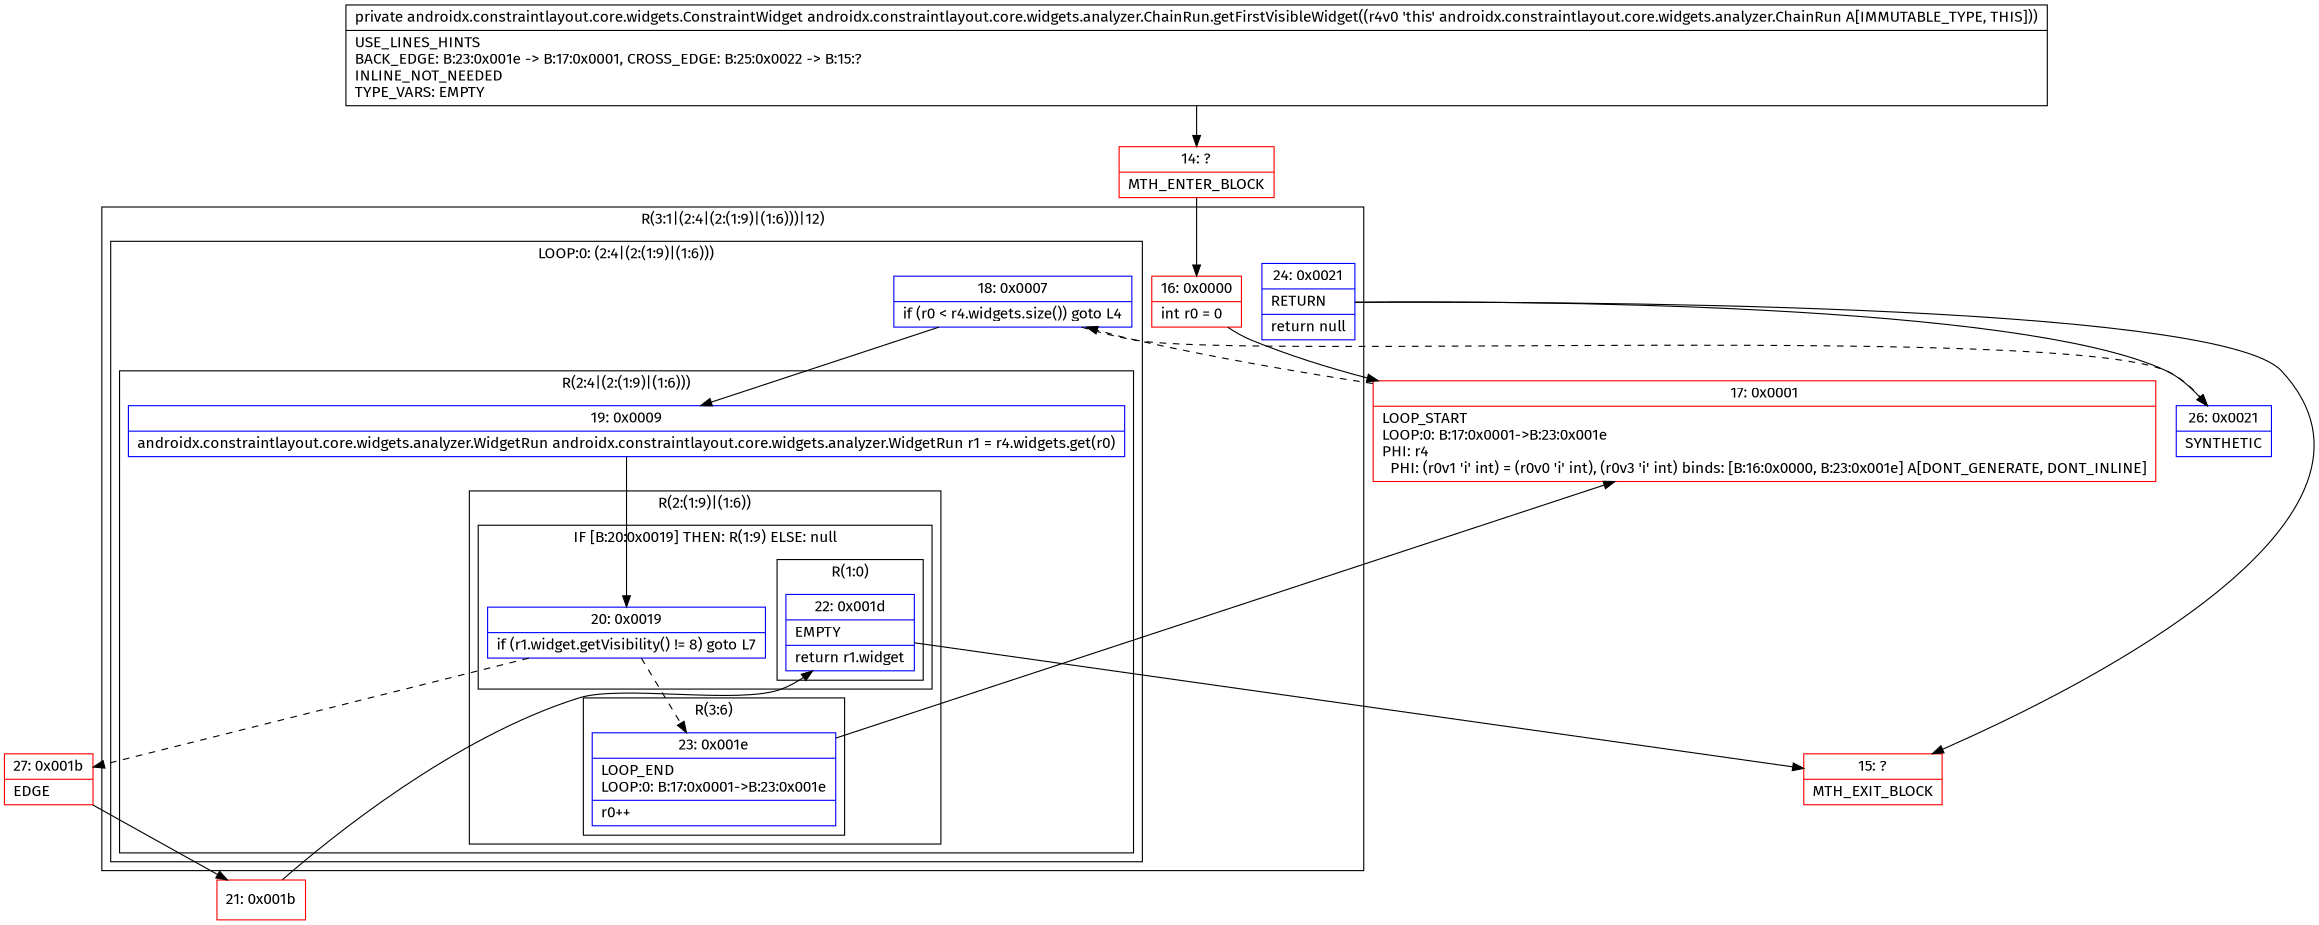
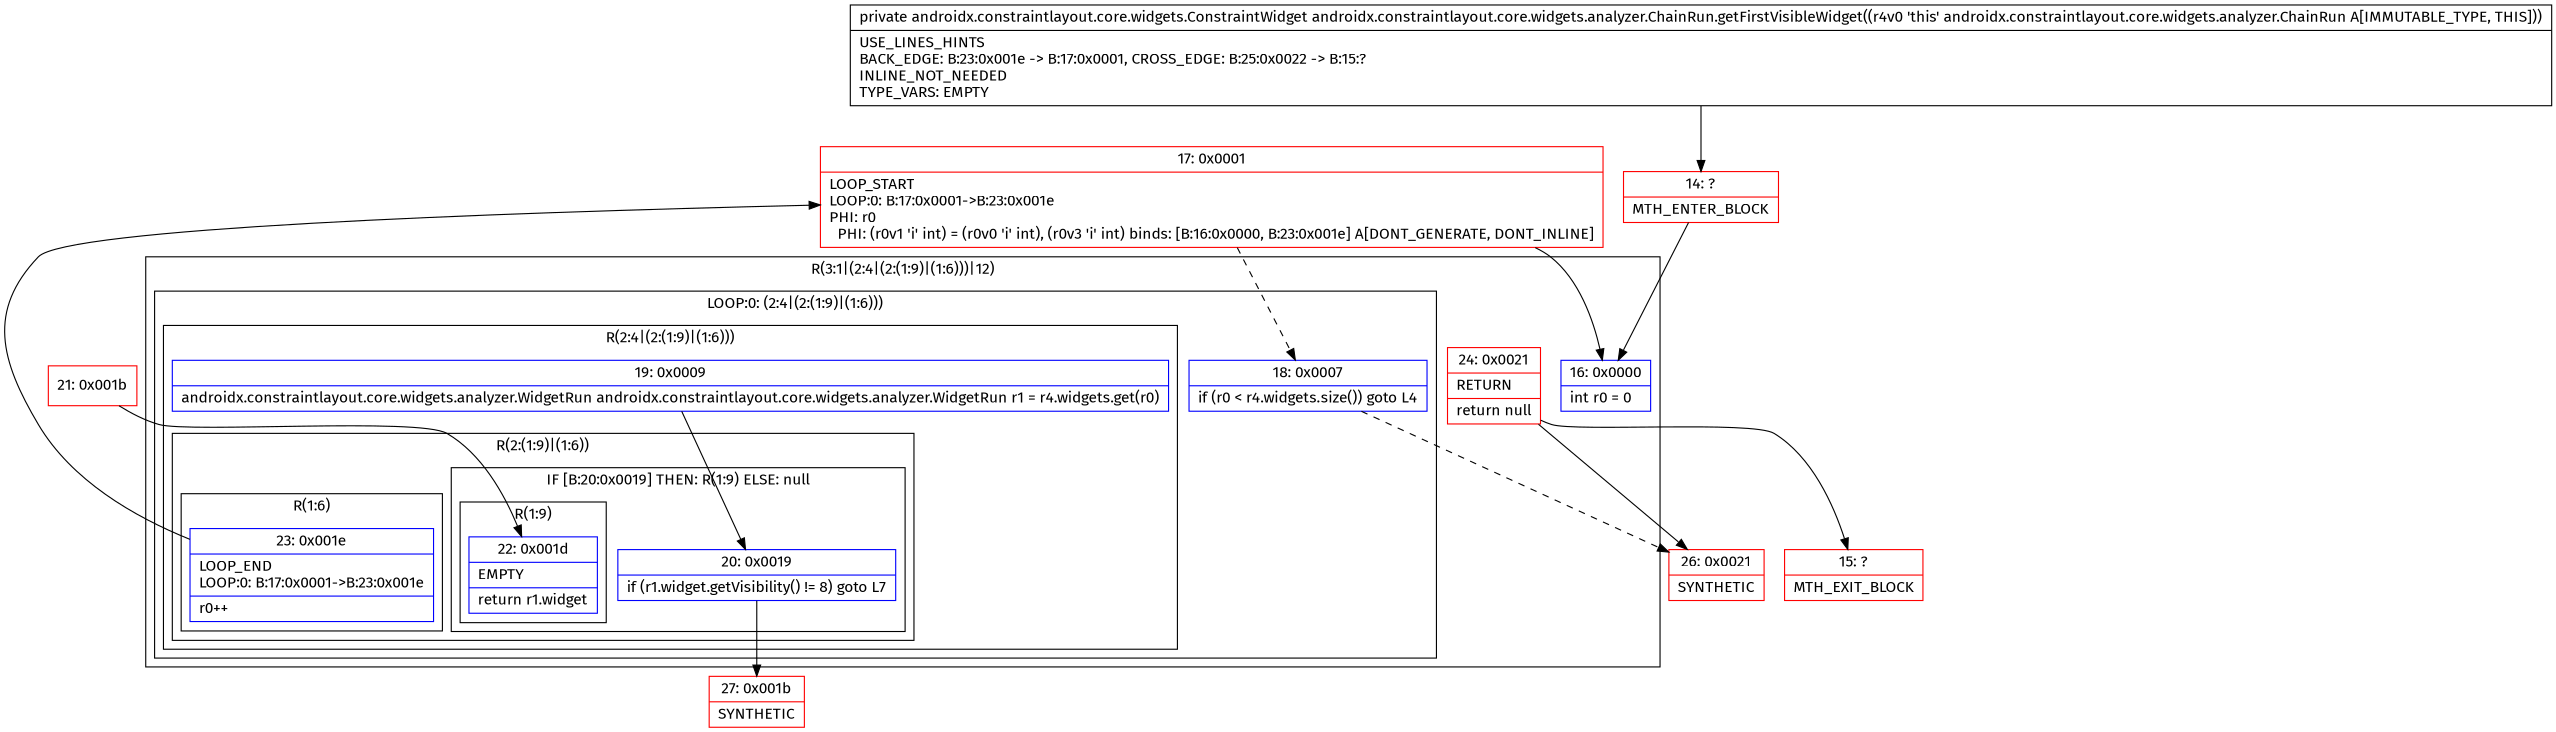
(1197, 302) -> (1606, 386)
(1308, 302) -> (1494, 386)
(1296, 357) -> (1578, 291)
(831, 363) -> none
(2224, 431) -> (1717, 575)
(1407, 452) -> (855, 218)
(850, 572) -> (533, 515)
(655, 681) -> none
(1354, 705) -> none
(316, 711) -> (757, 625)
(714, 711) -> (312, 506)
(32, 791) -> (757, 714)
(155, 840) -> none
